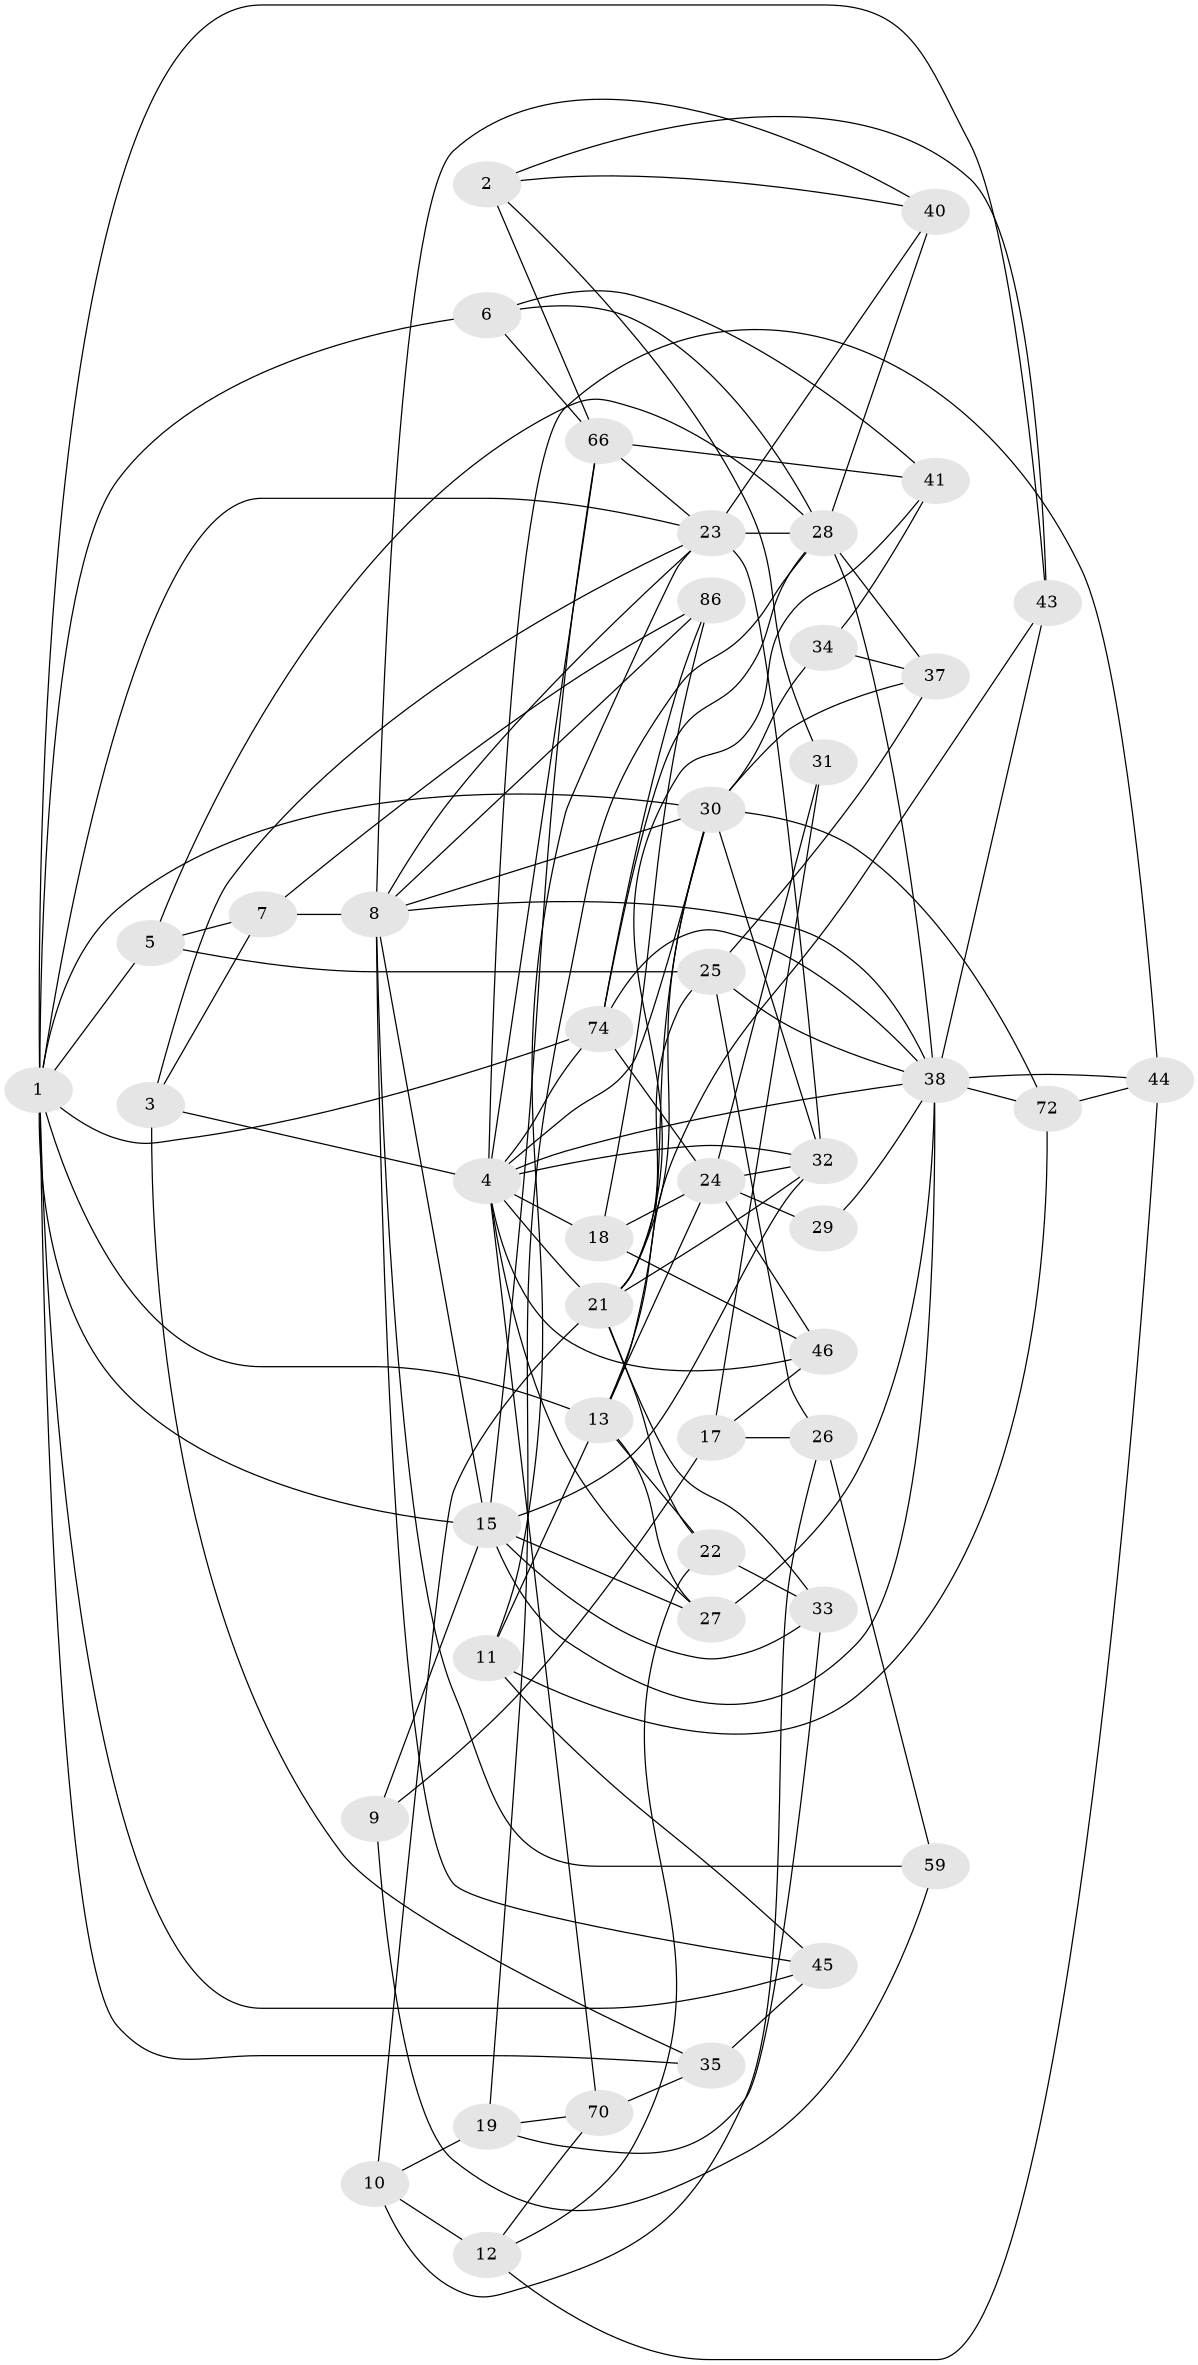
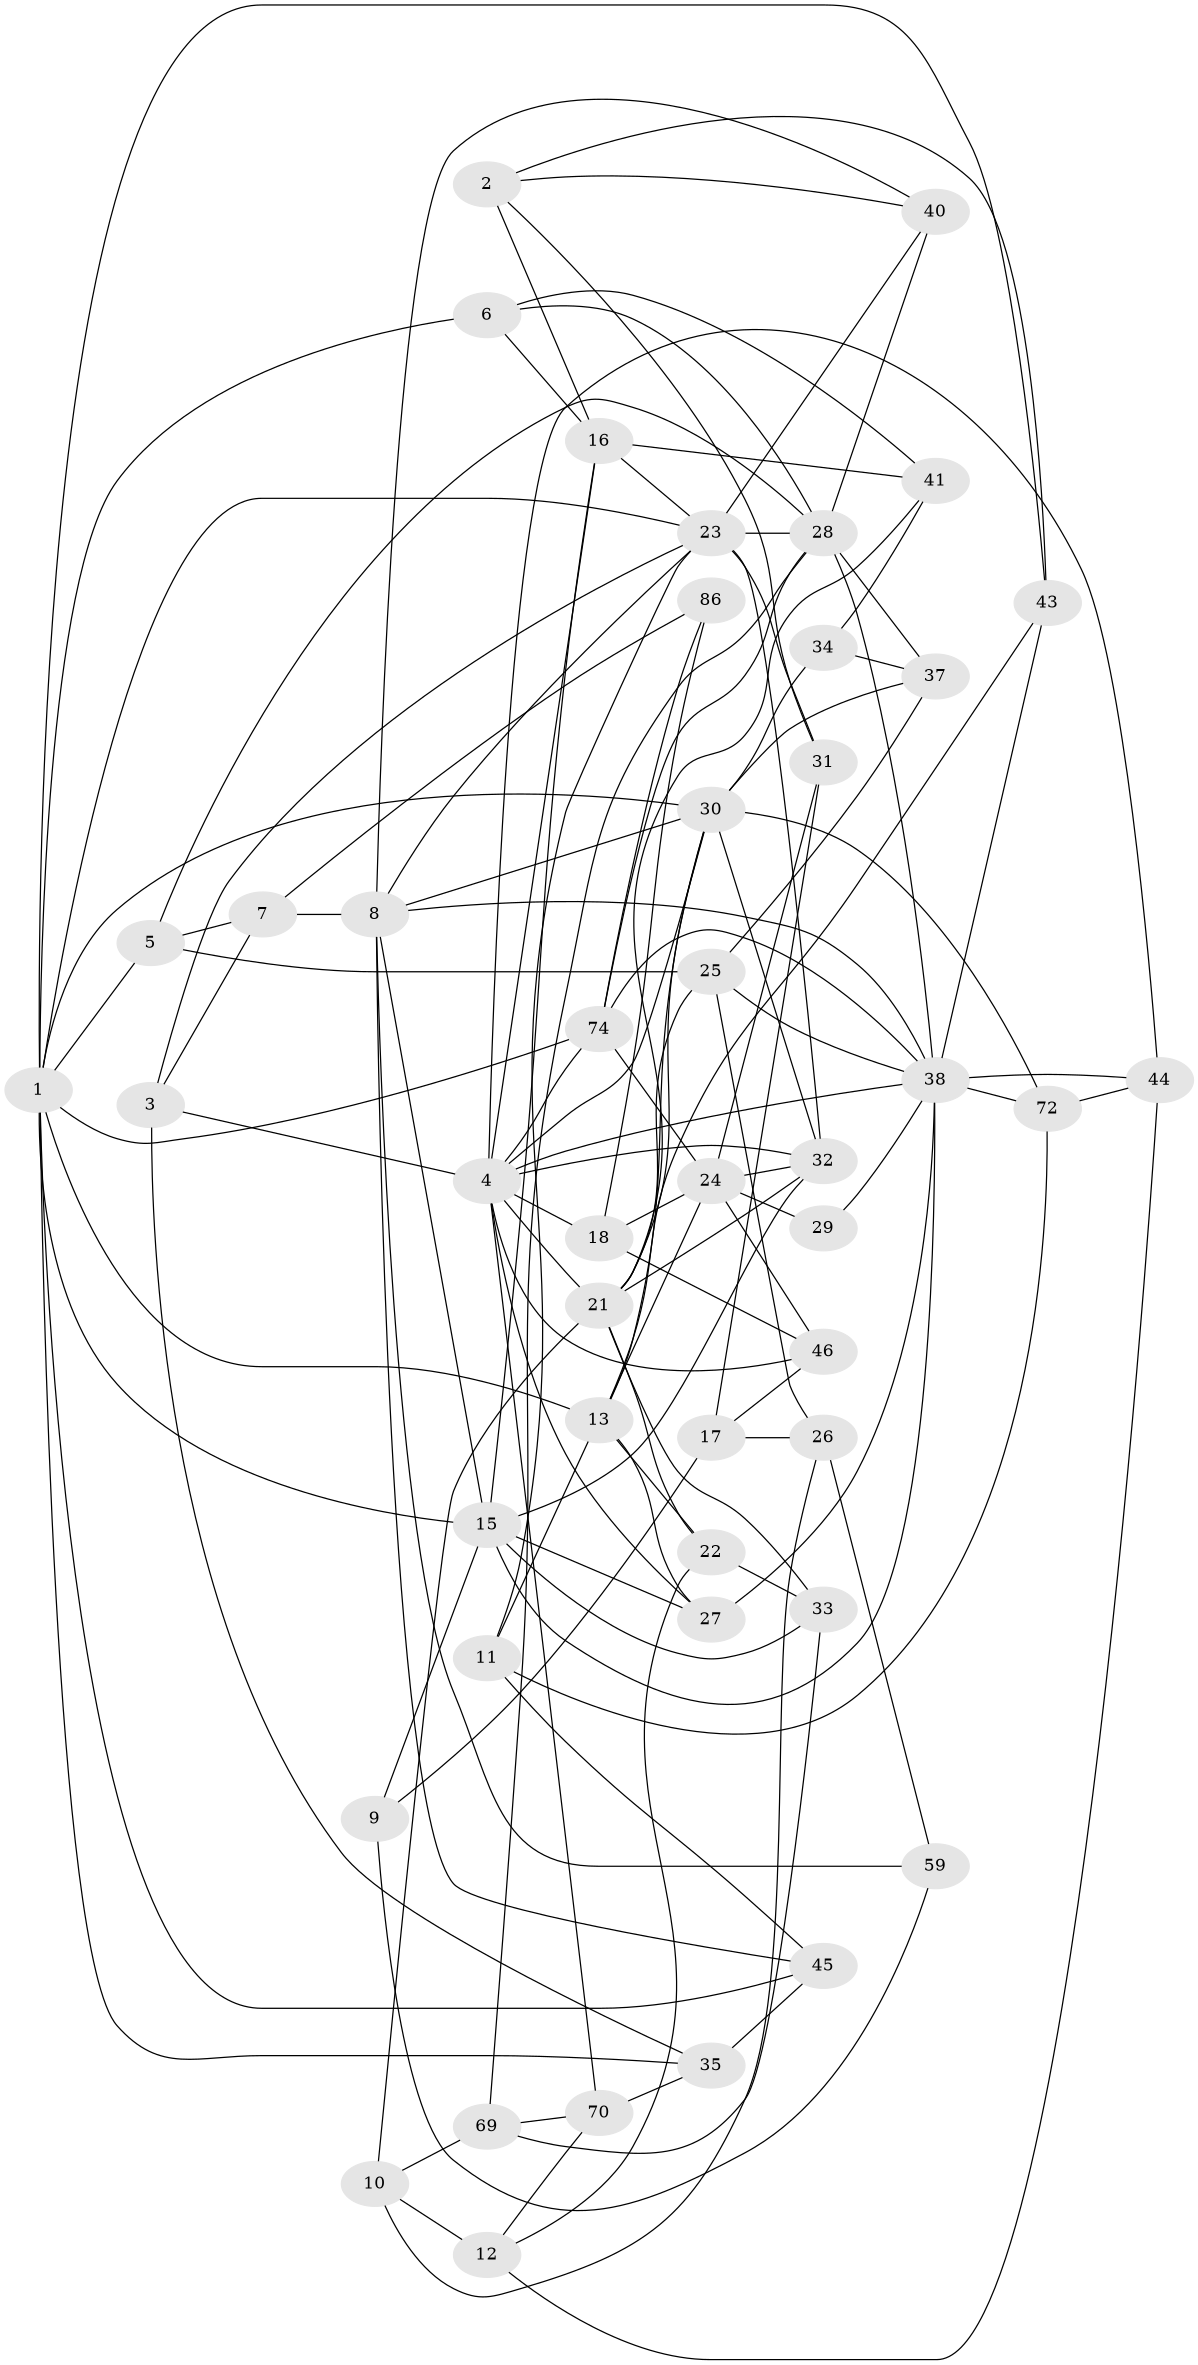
(599, 441) -> (599, 441)
none -> (762, 599)
(543, 757) -> none
(487, 2127) -> (487, 2127)
